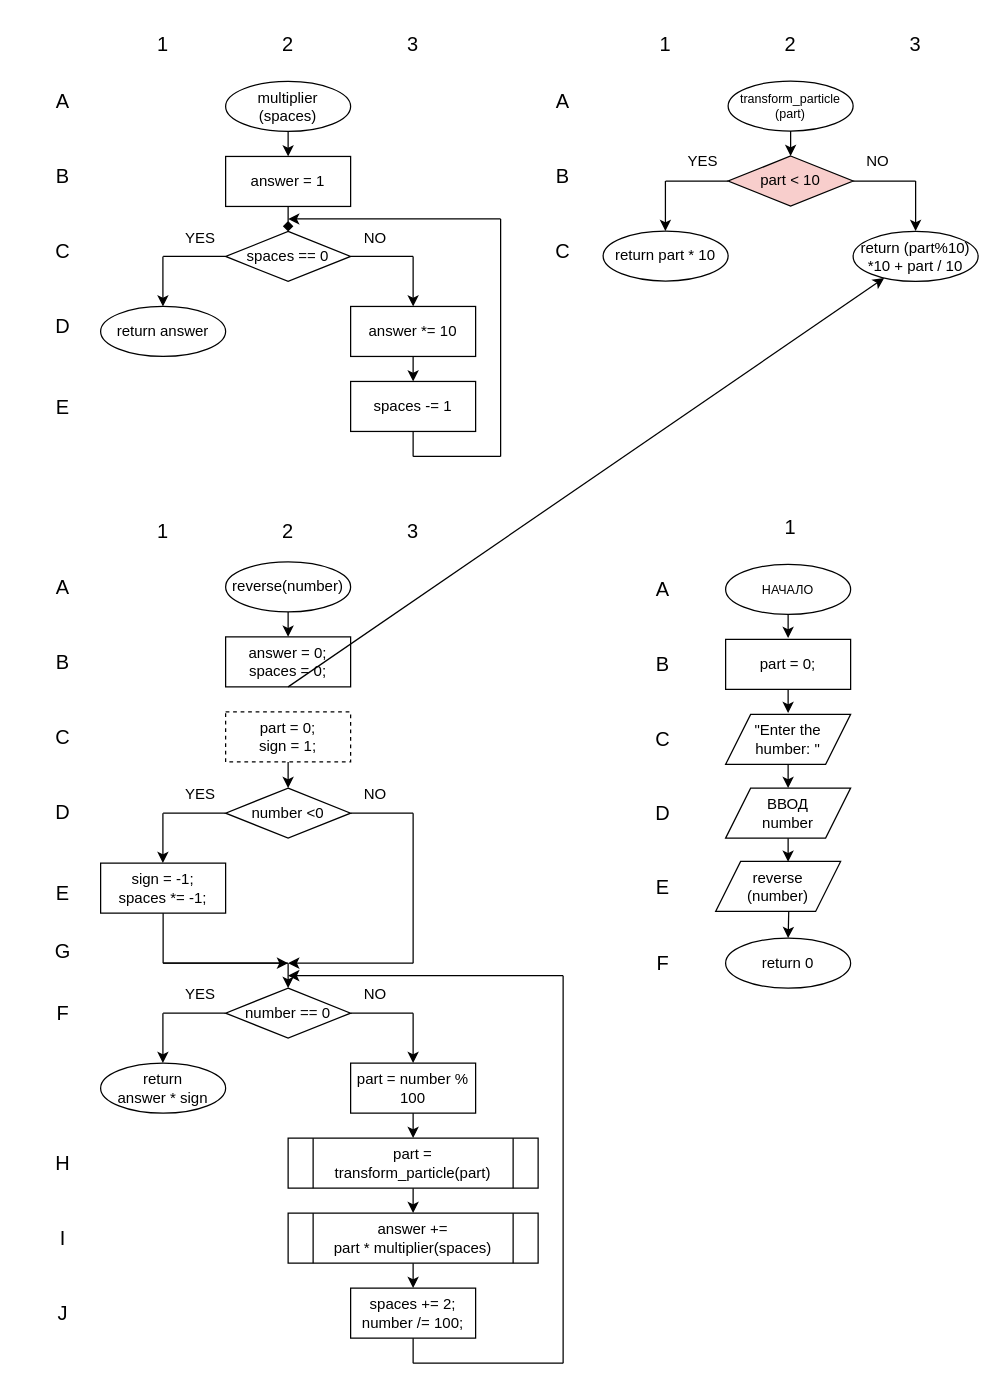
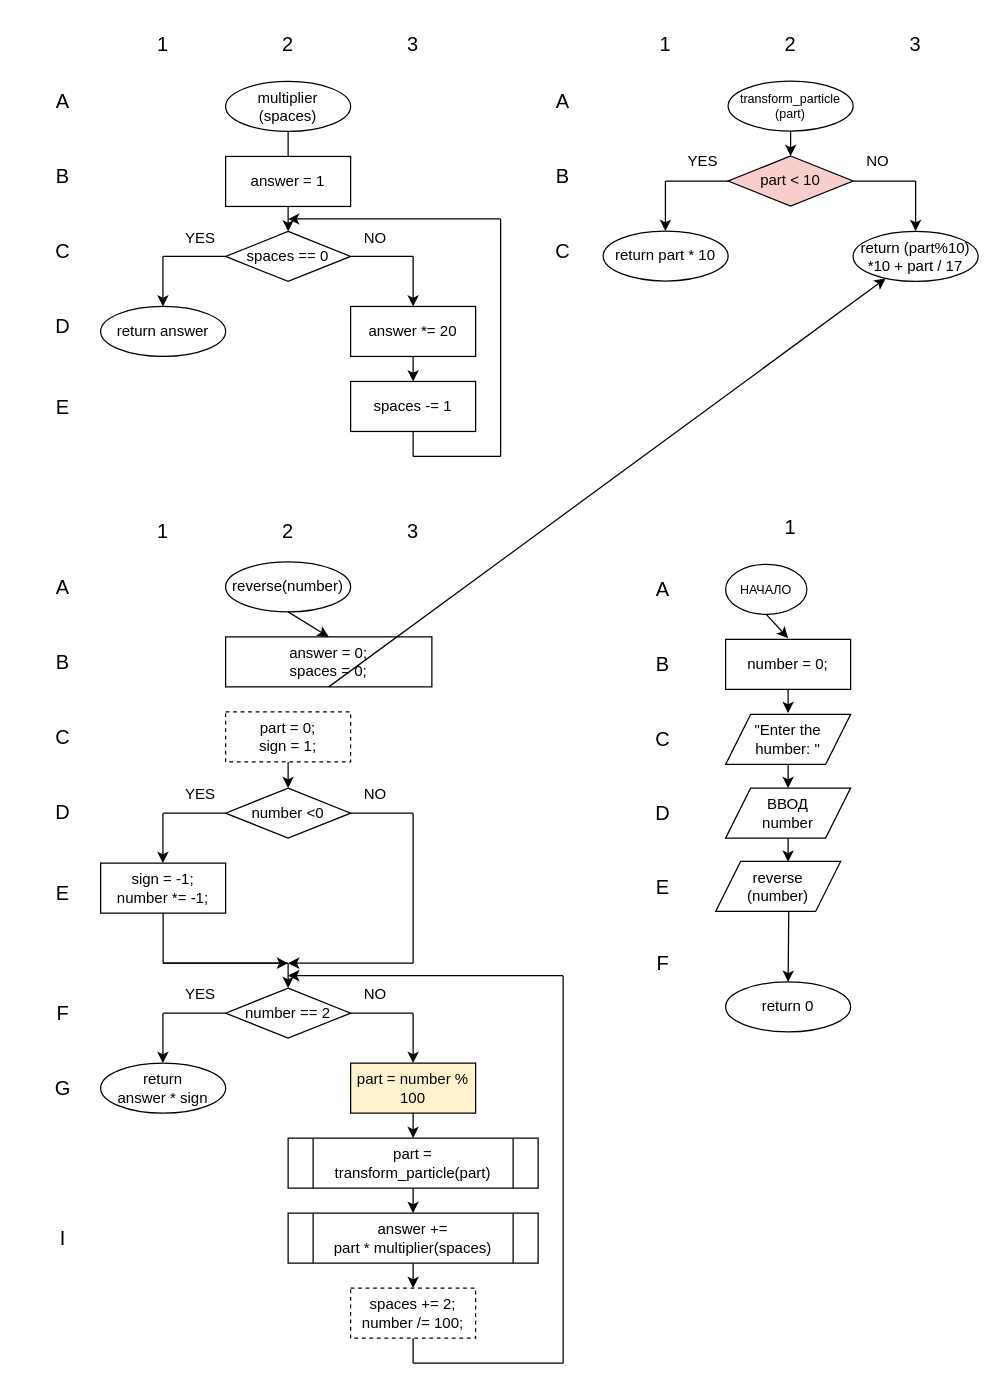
(288, 146) -> (288, 150)
(288, 221) -> (288, 221)
(916, 257) -> (916, 257)
(413, 332) -> (413, 332)
(788, 589) -> (766, 589)
(288, 662) -> (329, 662)
(788, 664) -> (788, 664)
(163, 888) -> (163, 888)
(63, 951) -> (63, 1088)
(788, 963) -> (788, 1007)
(288, 1013) -> (288, 1013)
(413, 1088) -> (413, 1088)
(63, 1163) -> none
(63, 1313) -> none
(413, 1313) -> (413, 1313)
